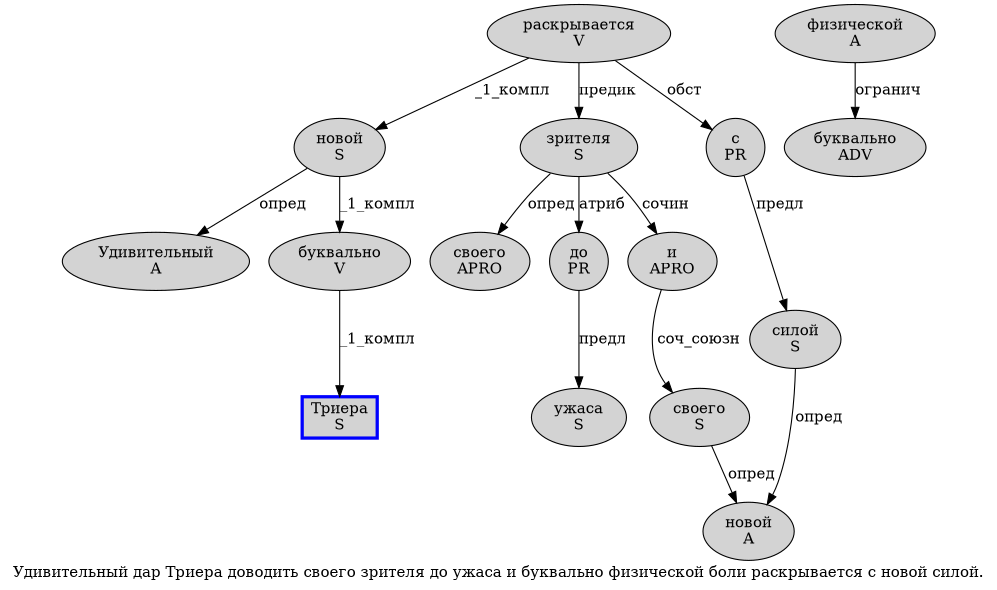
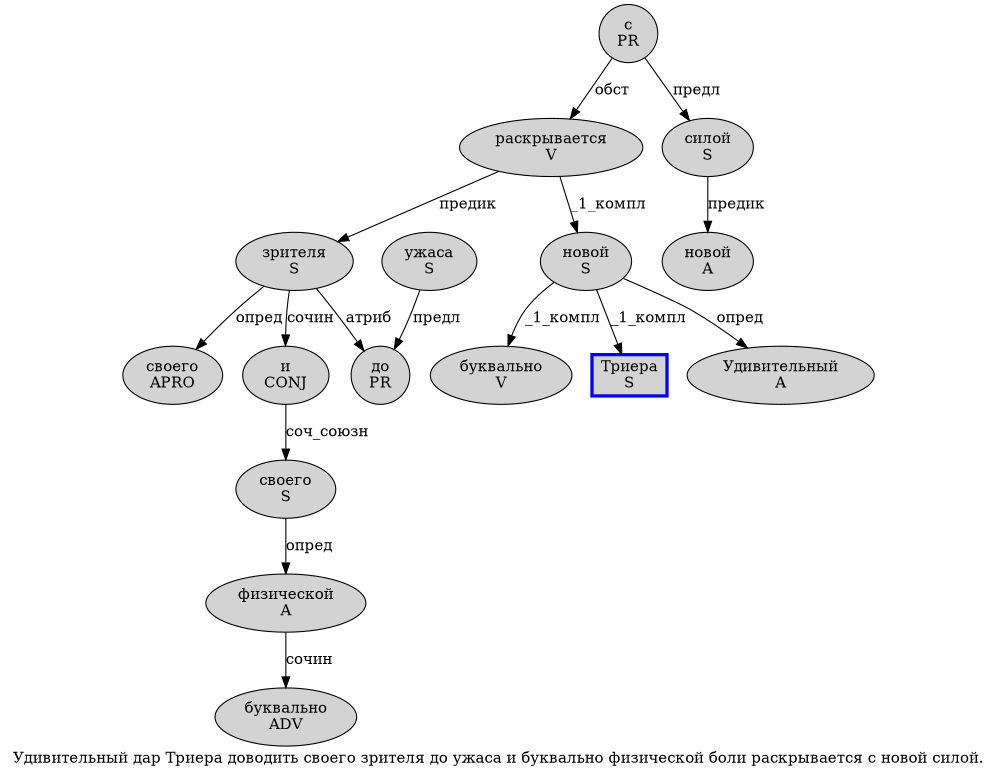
(888, 91) -> (309, 660)
(659, 92) -> (594, 84)
(672, 261) -> (286, 375)
(579, 334) -> (410, 315)
(340, 338) -> (607, 317)
(819, 417) -> (737, 204)
(722, 469) -> (286, 541)
